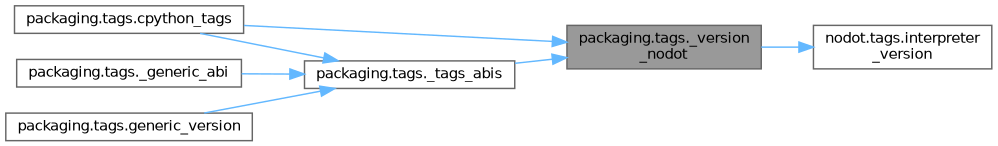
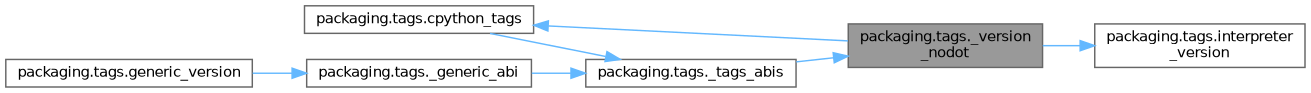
(398, 33) -> (698, 33)
(903, 47) -> (1200, 46)
(262, 102) -> (272, 73)
